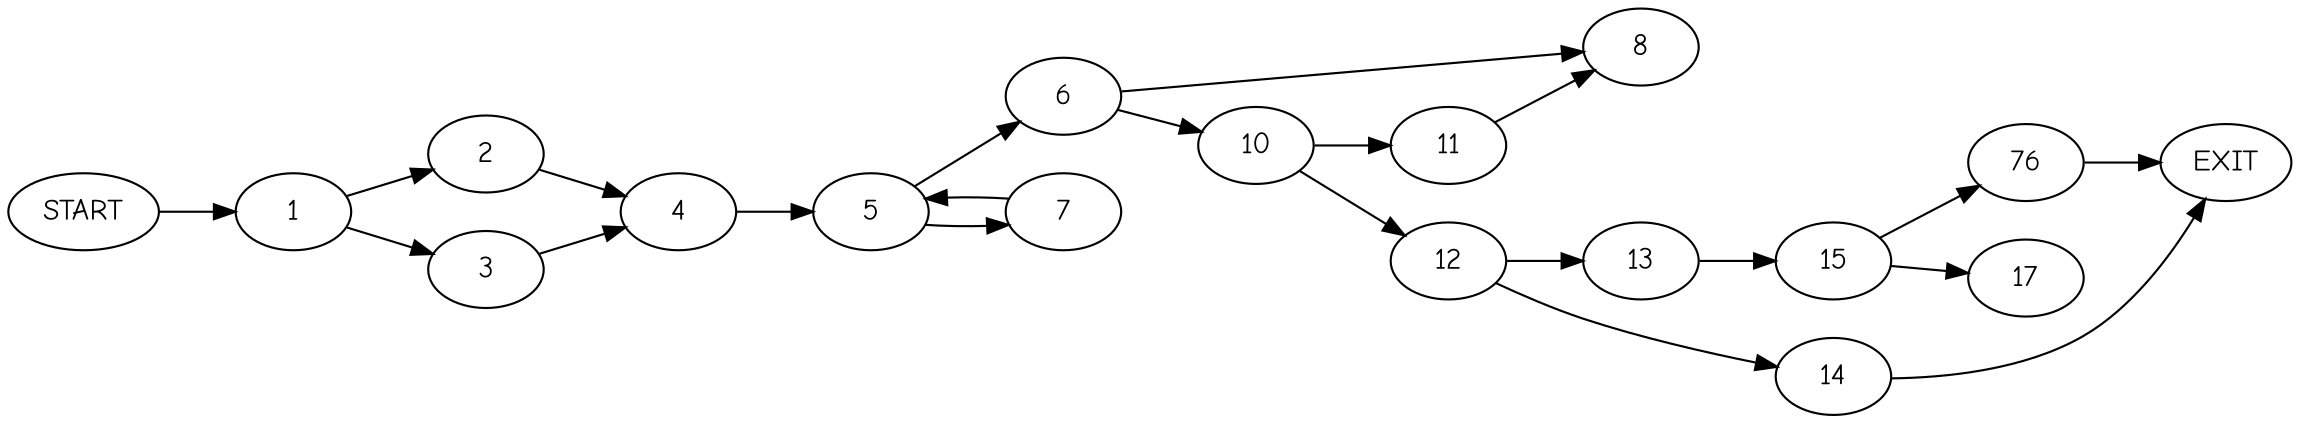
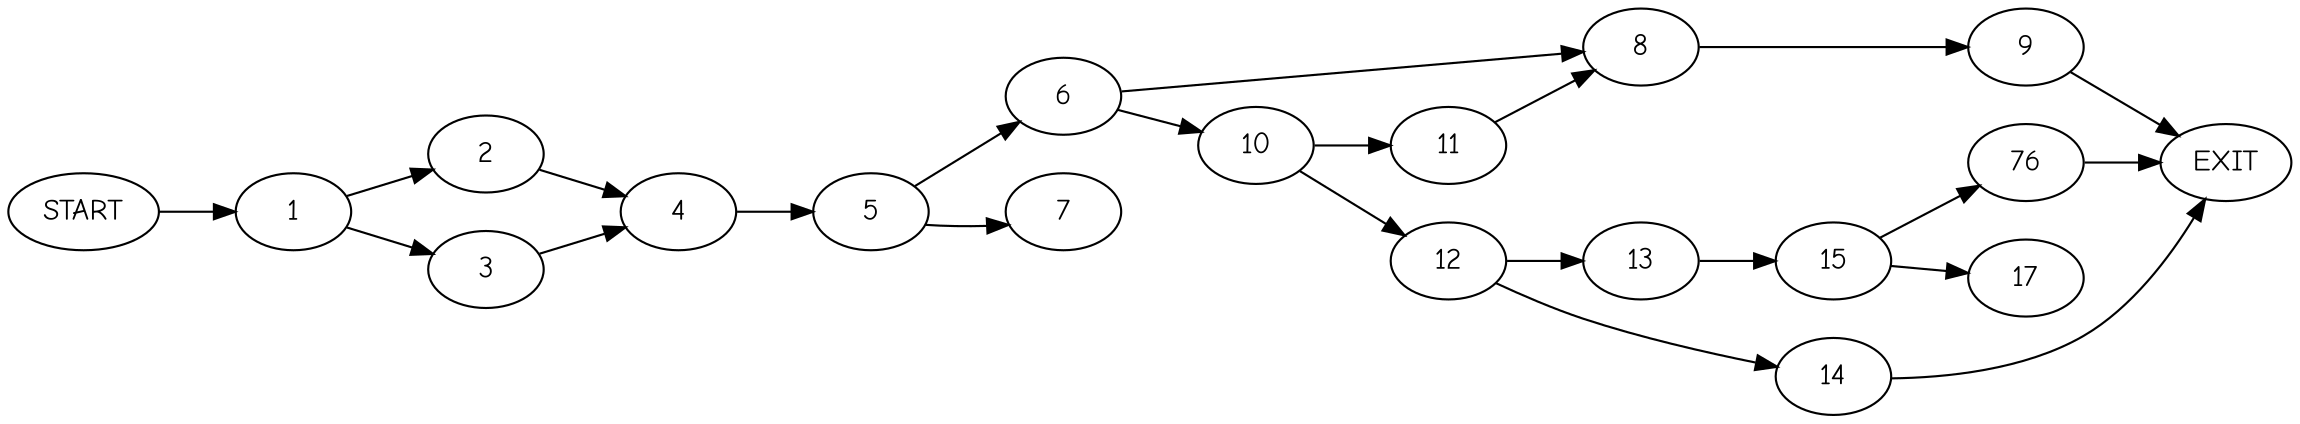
none -> (2026, 47)
(978, 197) -> none
